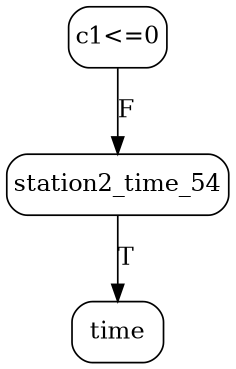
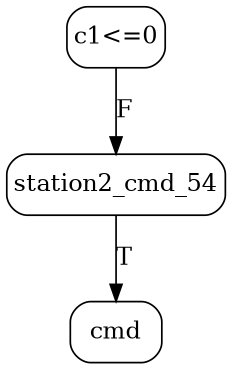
(118, 185) -> (116, 185)
(118, 332) -> (116, 332)
